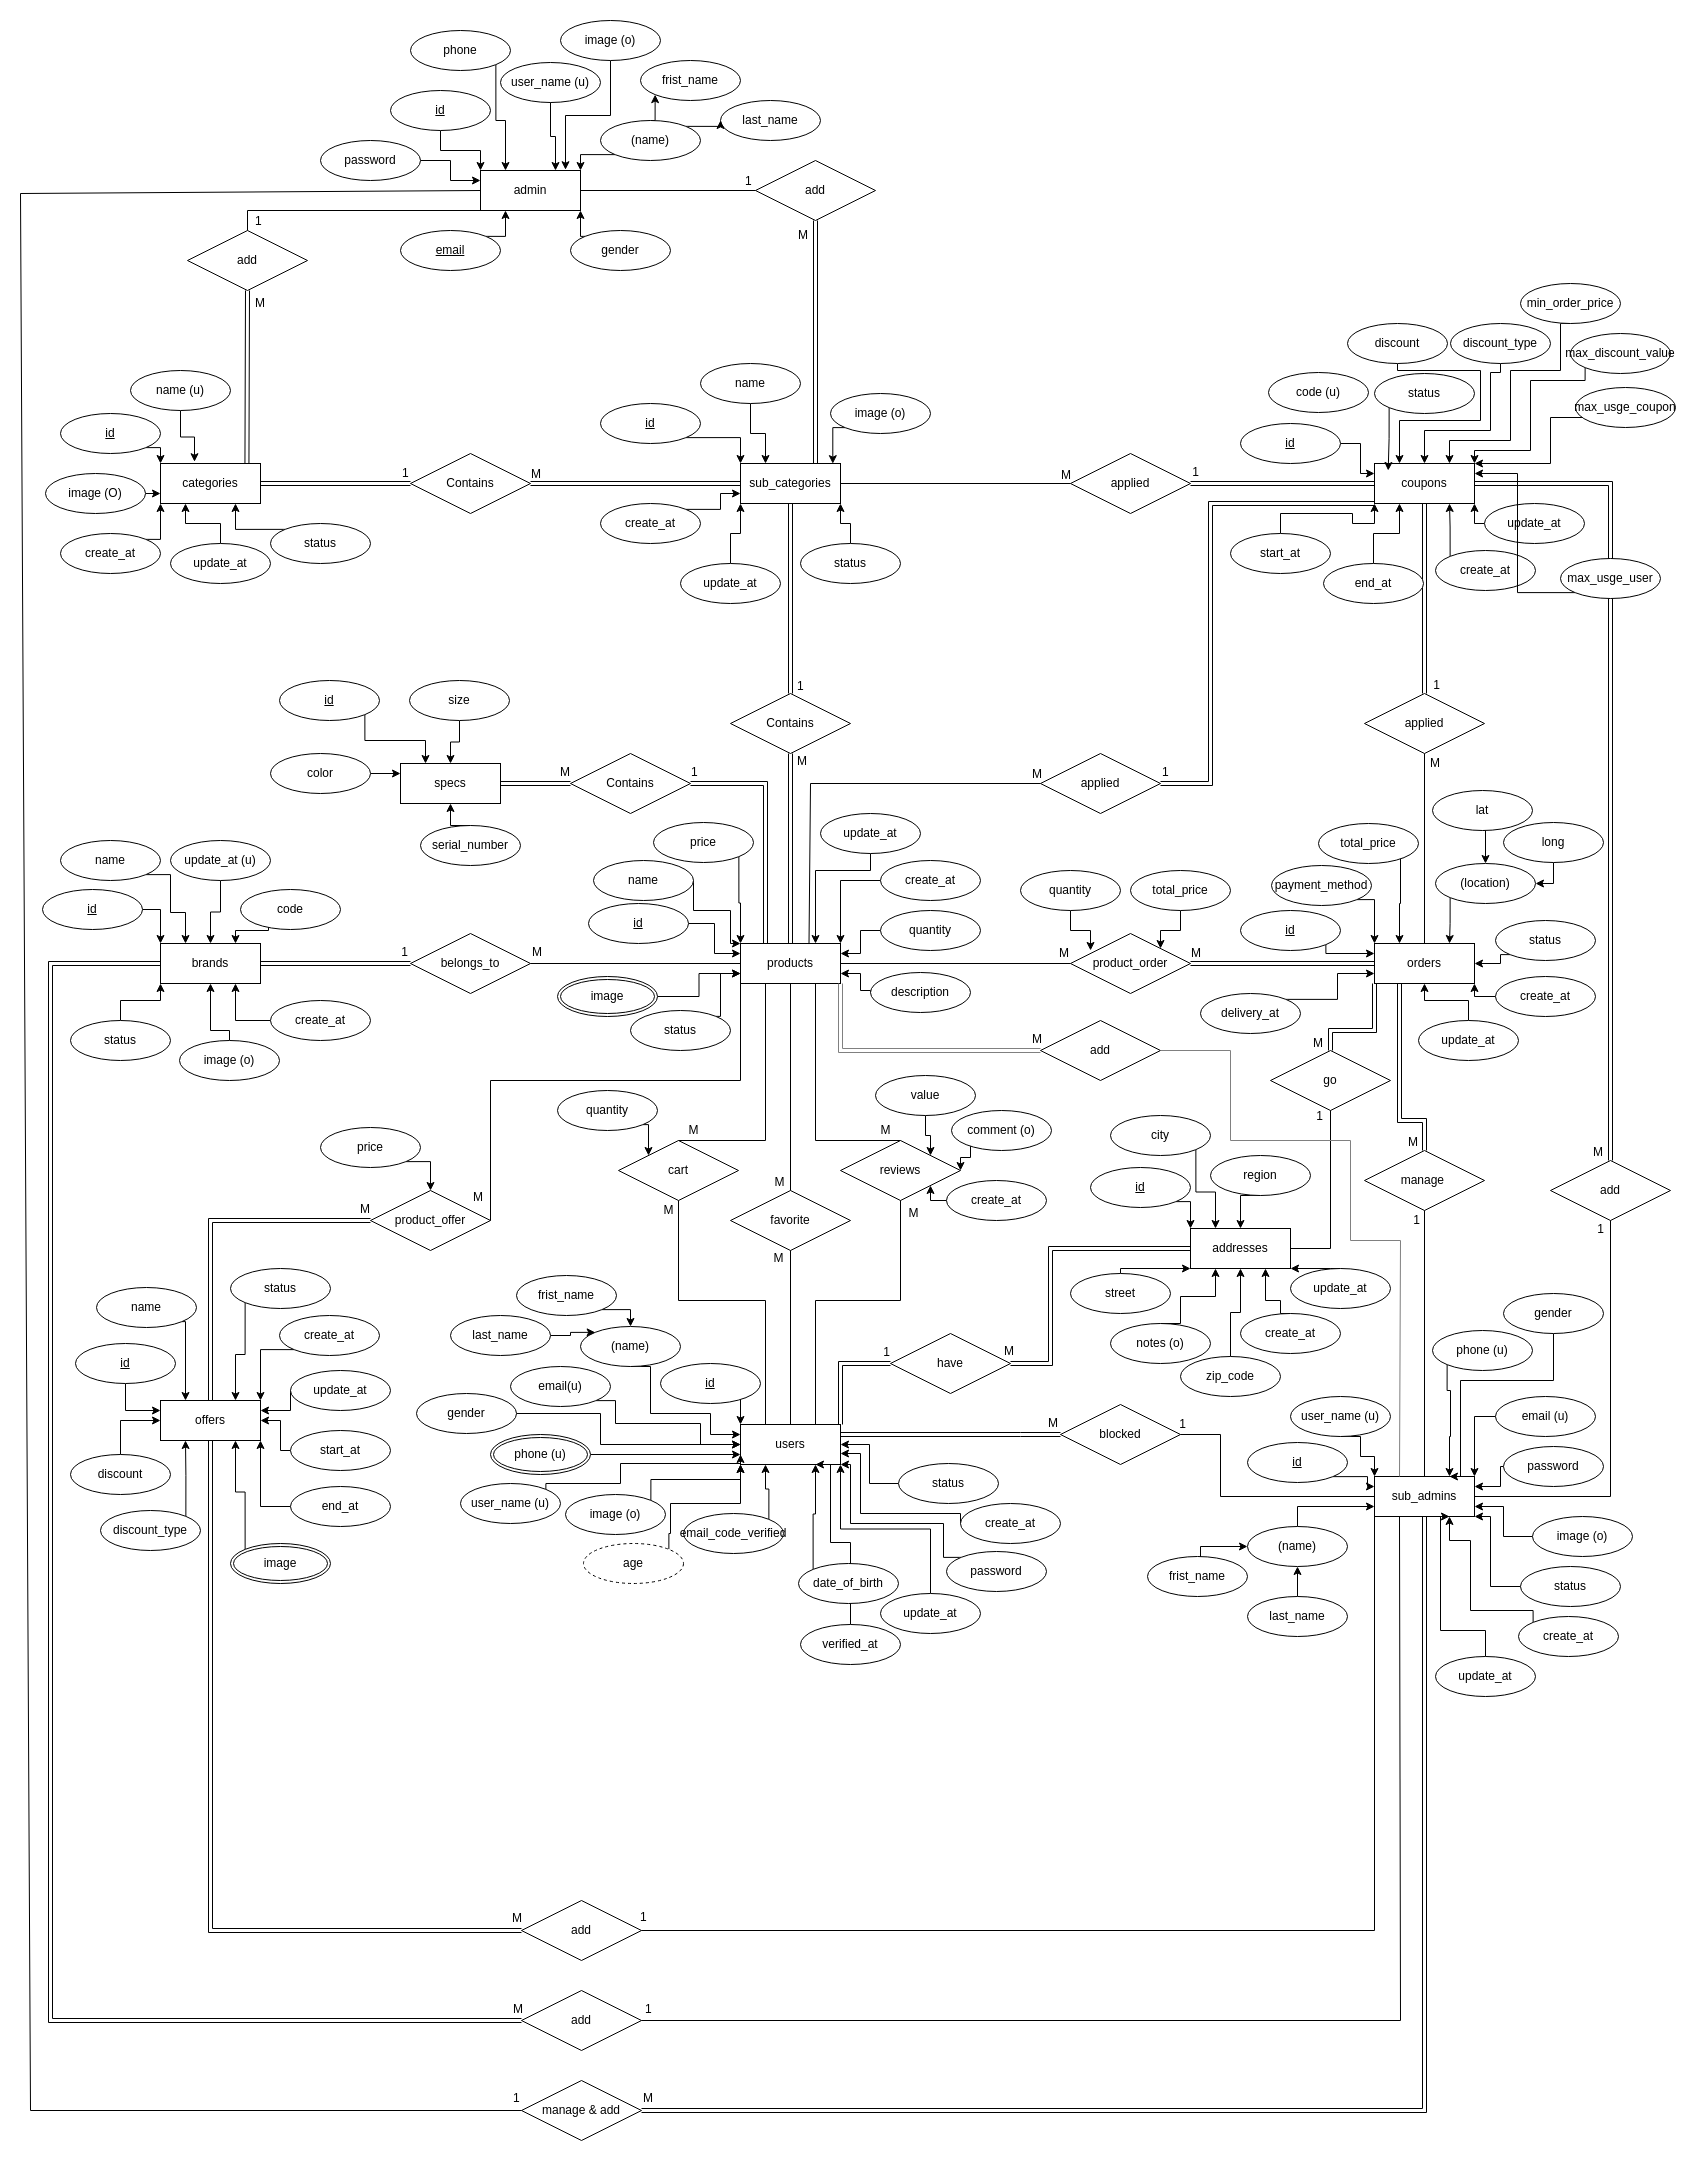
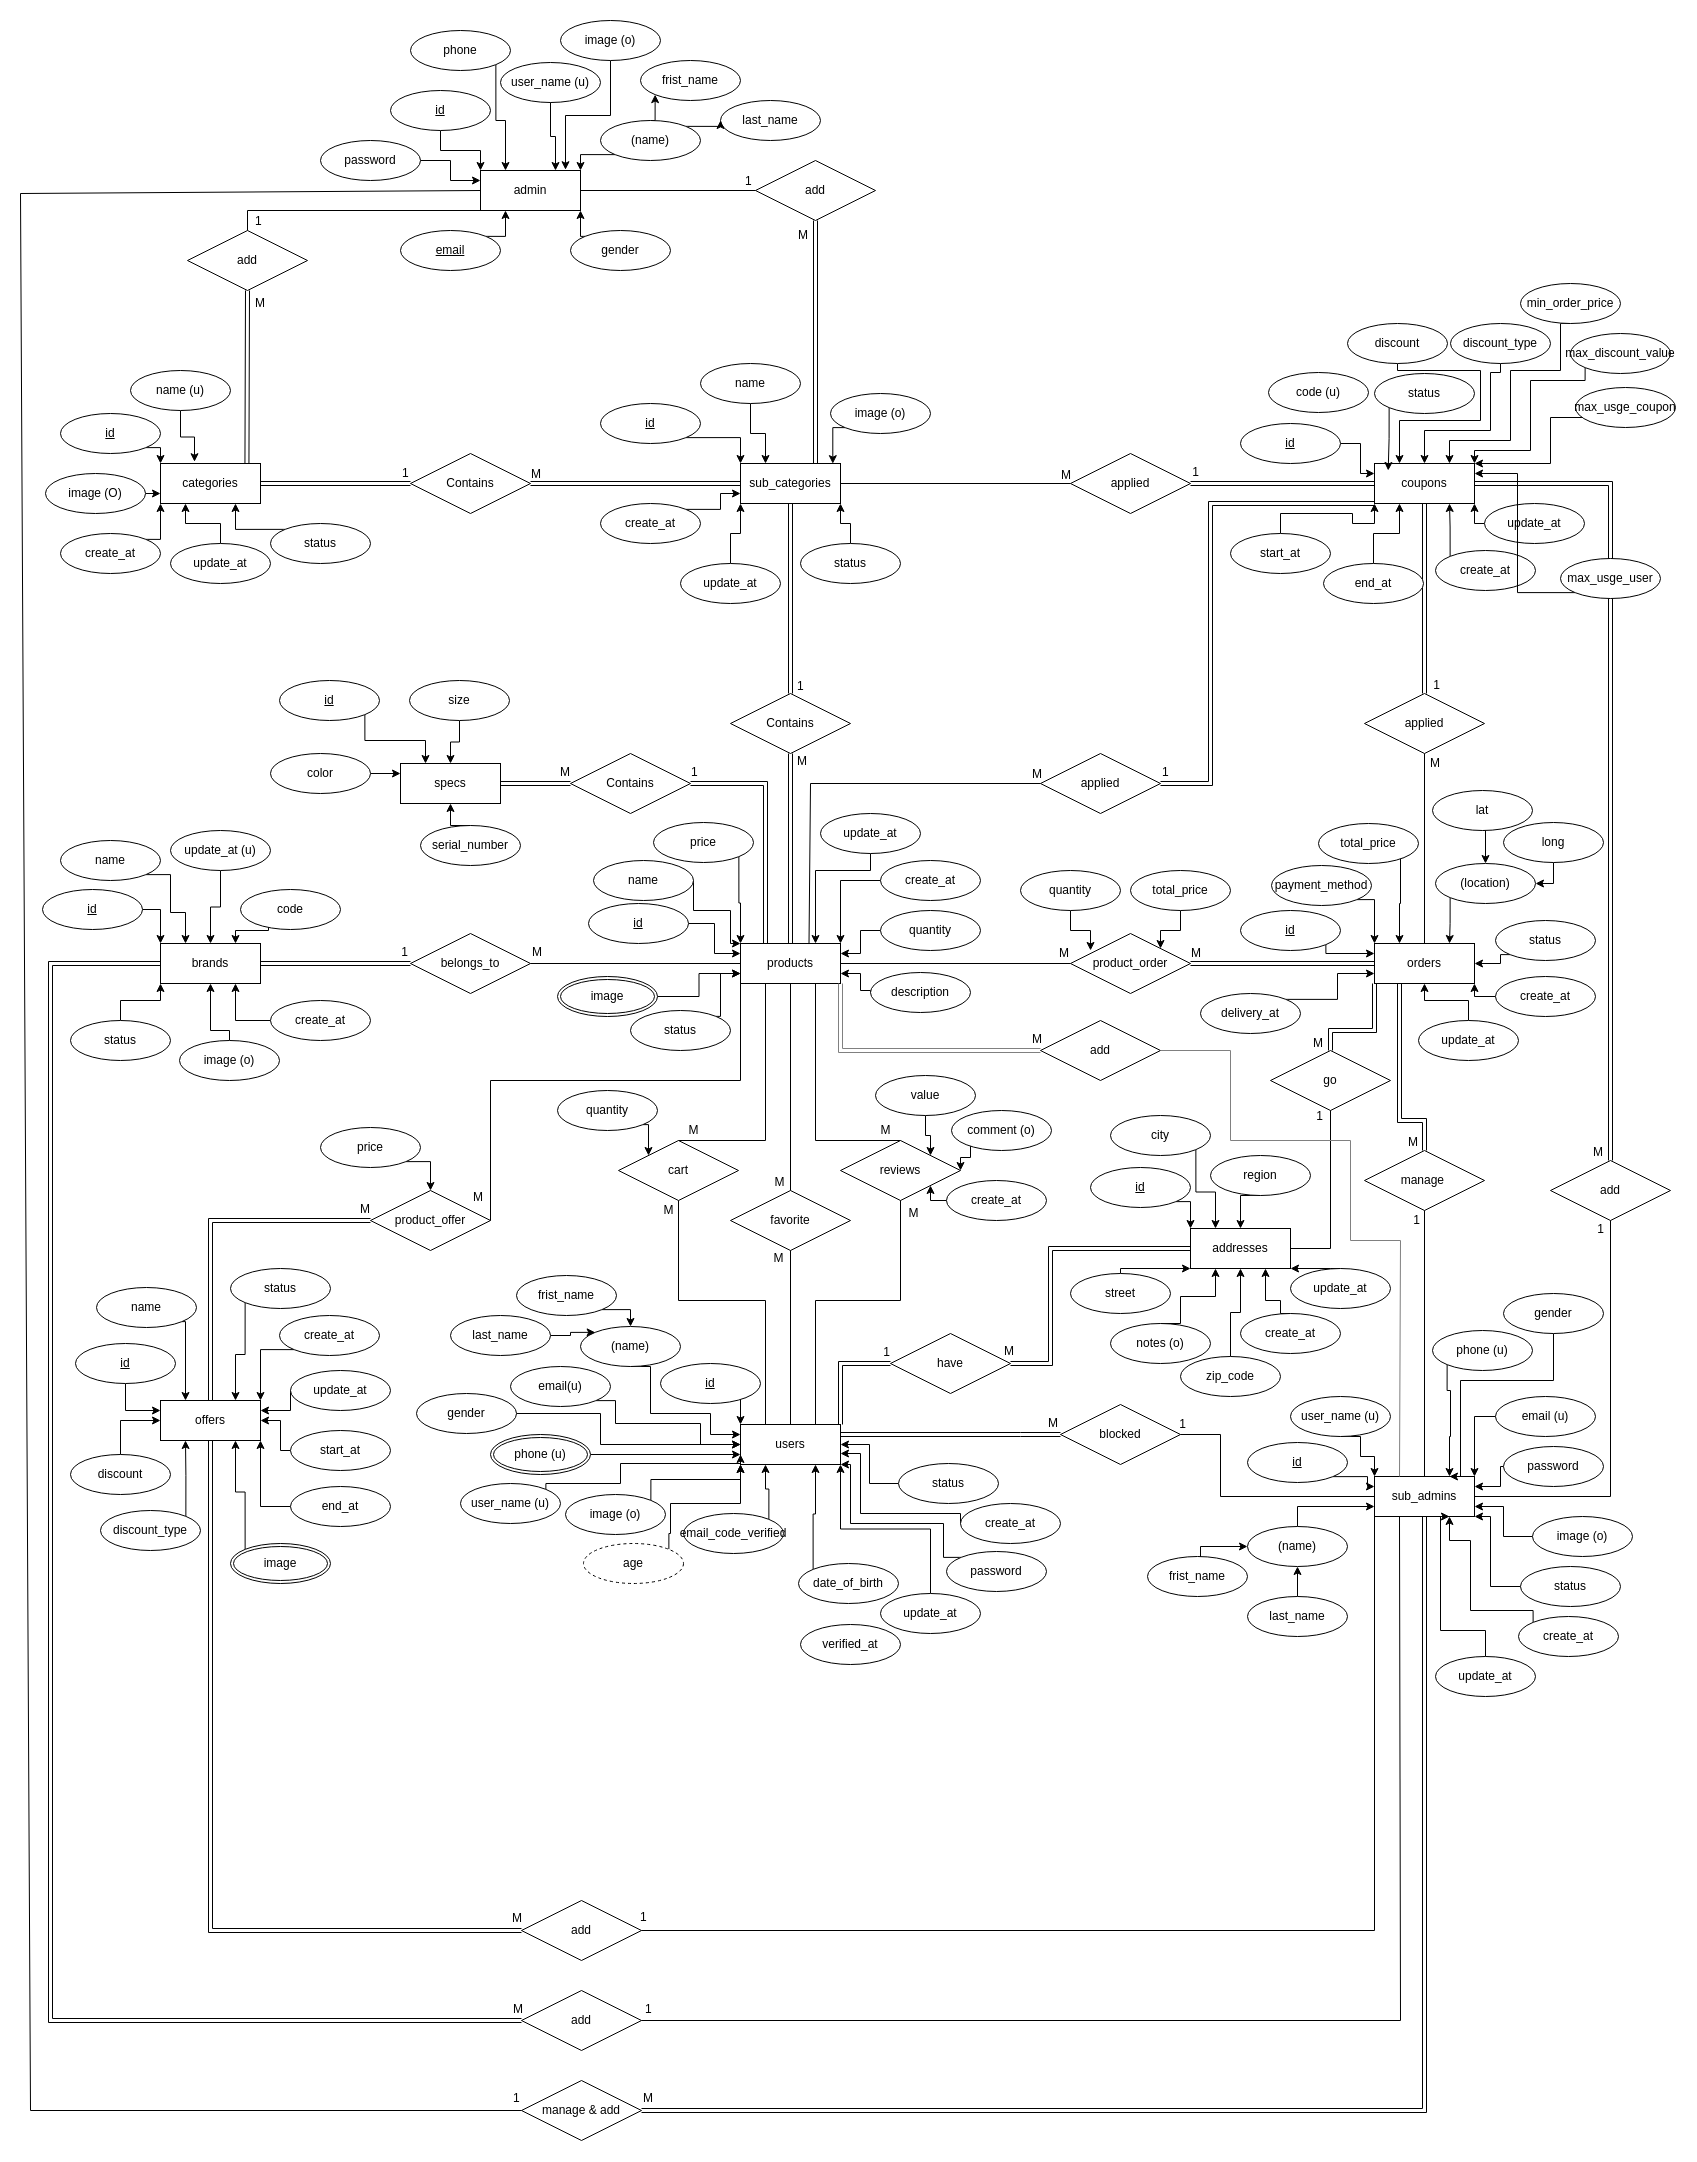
(221, 861) -> (221, 851)
(831, 1521) -> none
